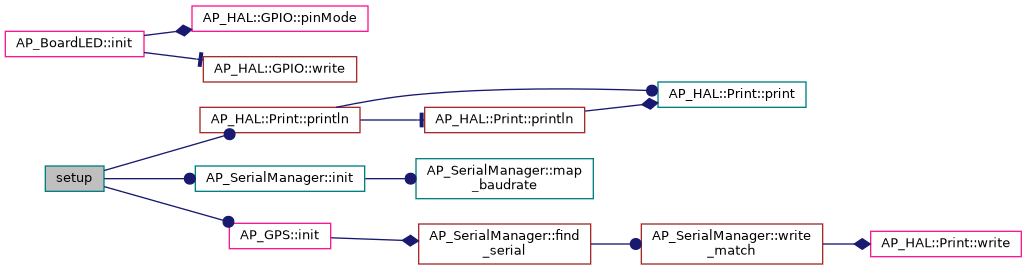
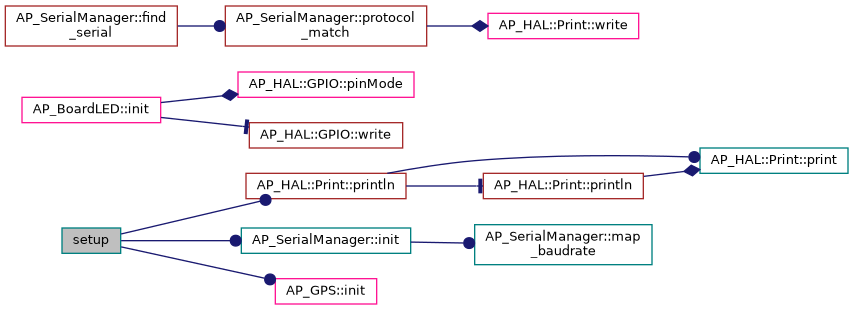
(367, 239) -> none
(732, 244) -> (326, 26)
